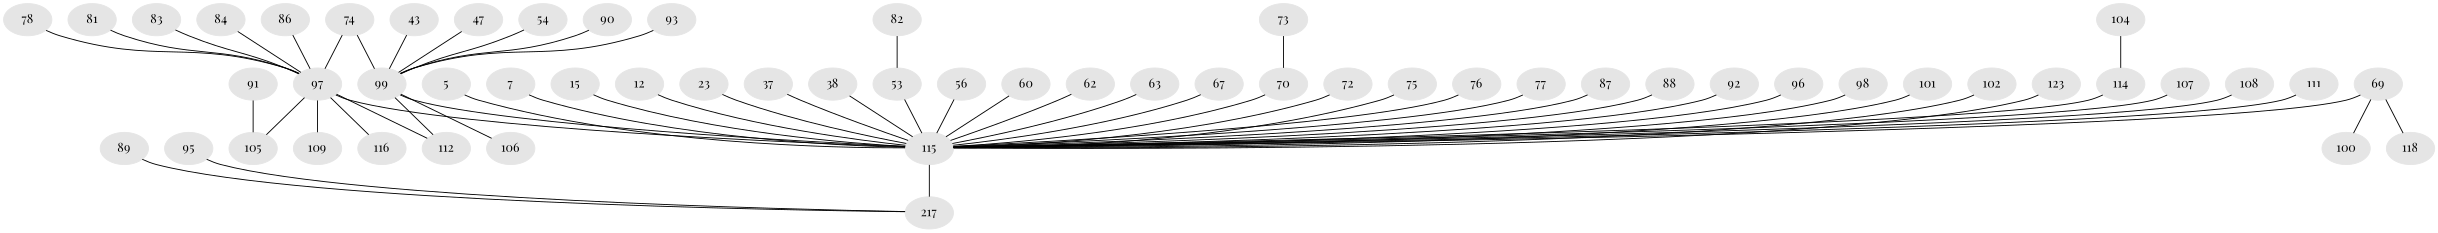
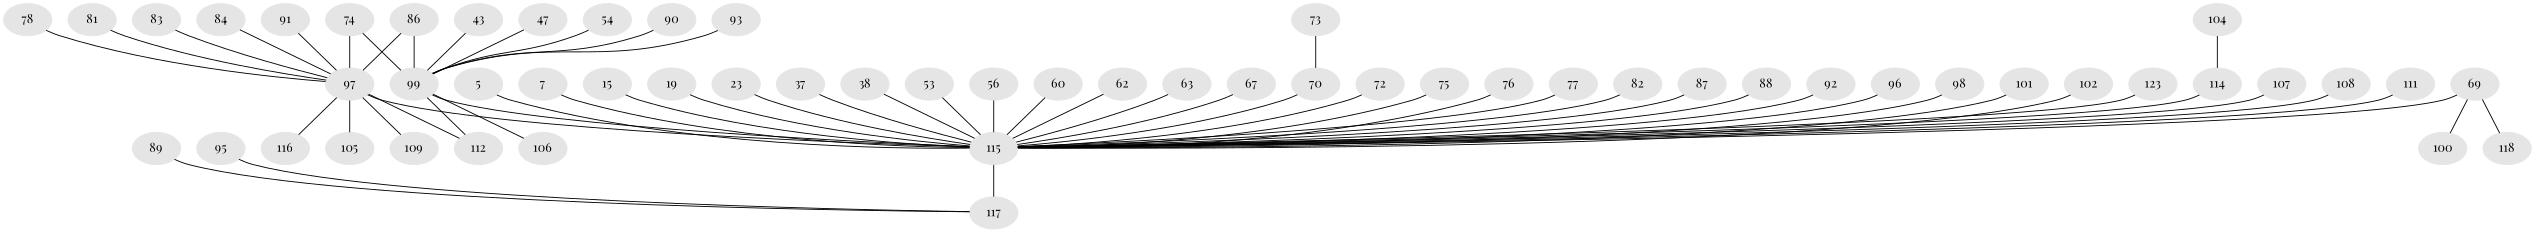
none -> (414, 52)
(897, 52) -> (1471, 121)
(640, 84) -> (672, 84)
(253, 116) -> (317, 52)
(929, 213) -> (994, 213)
